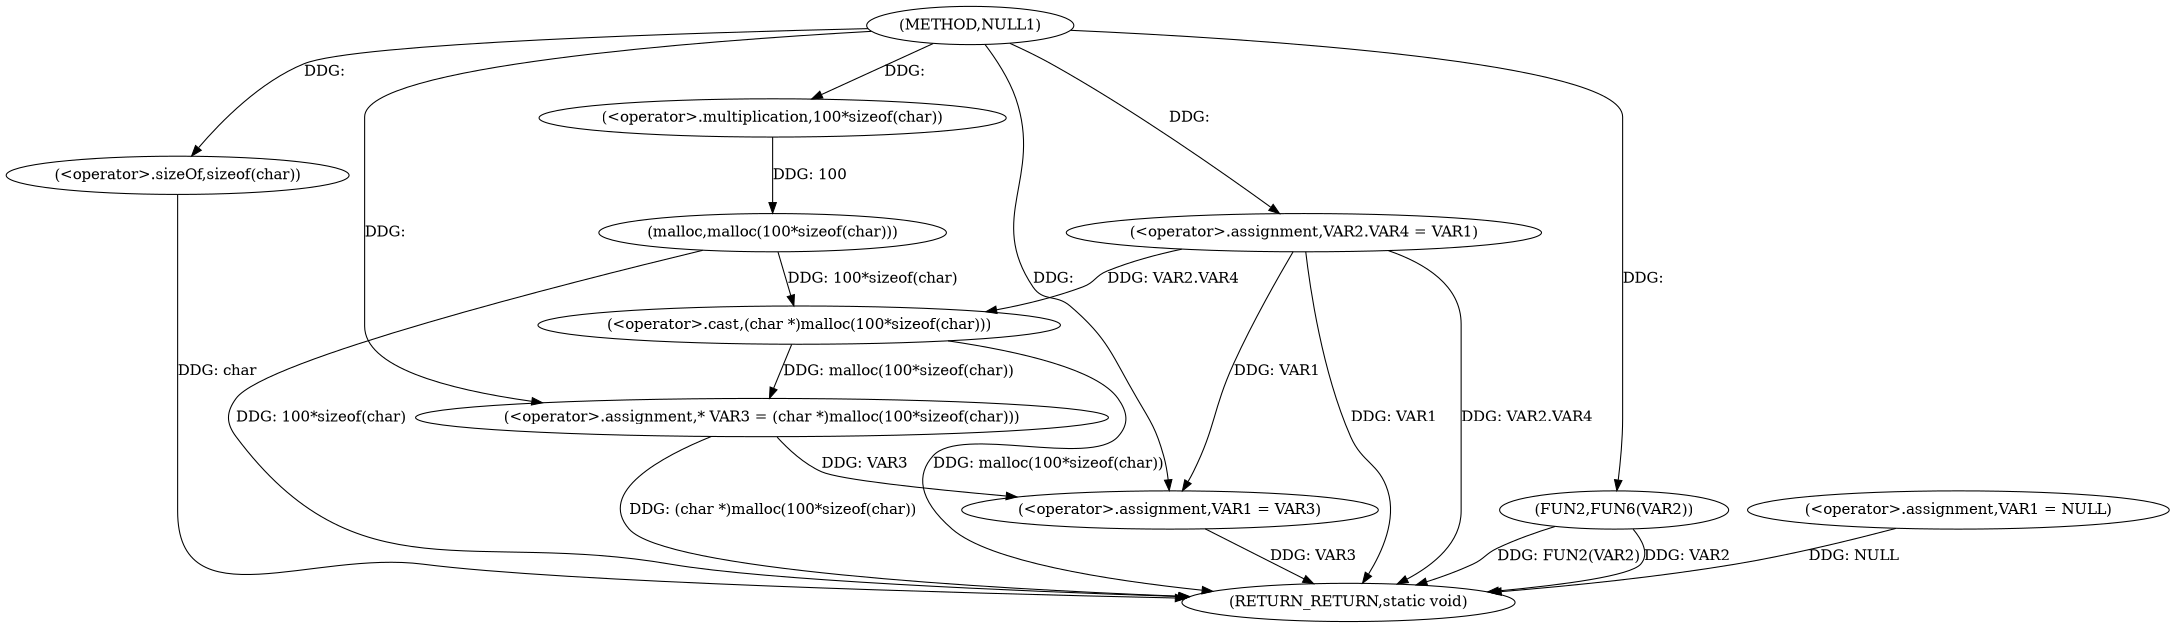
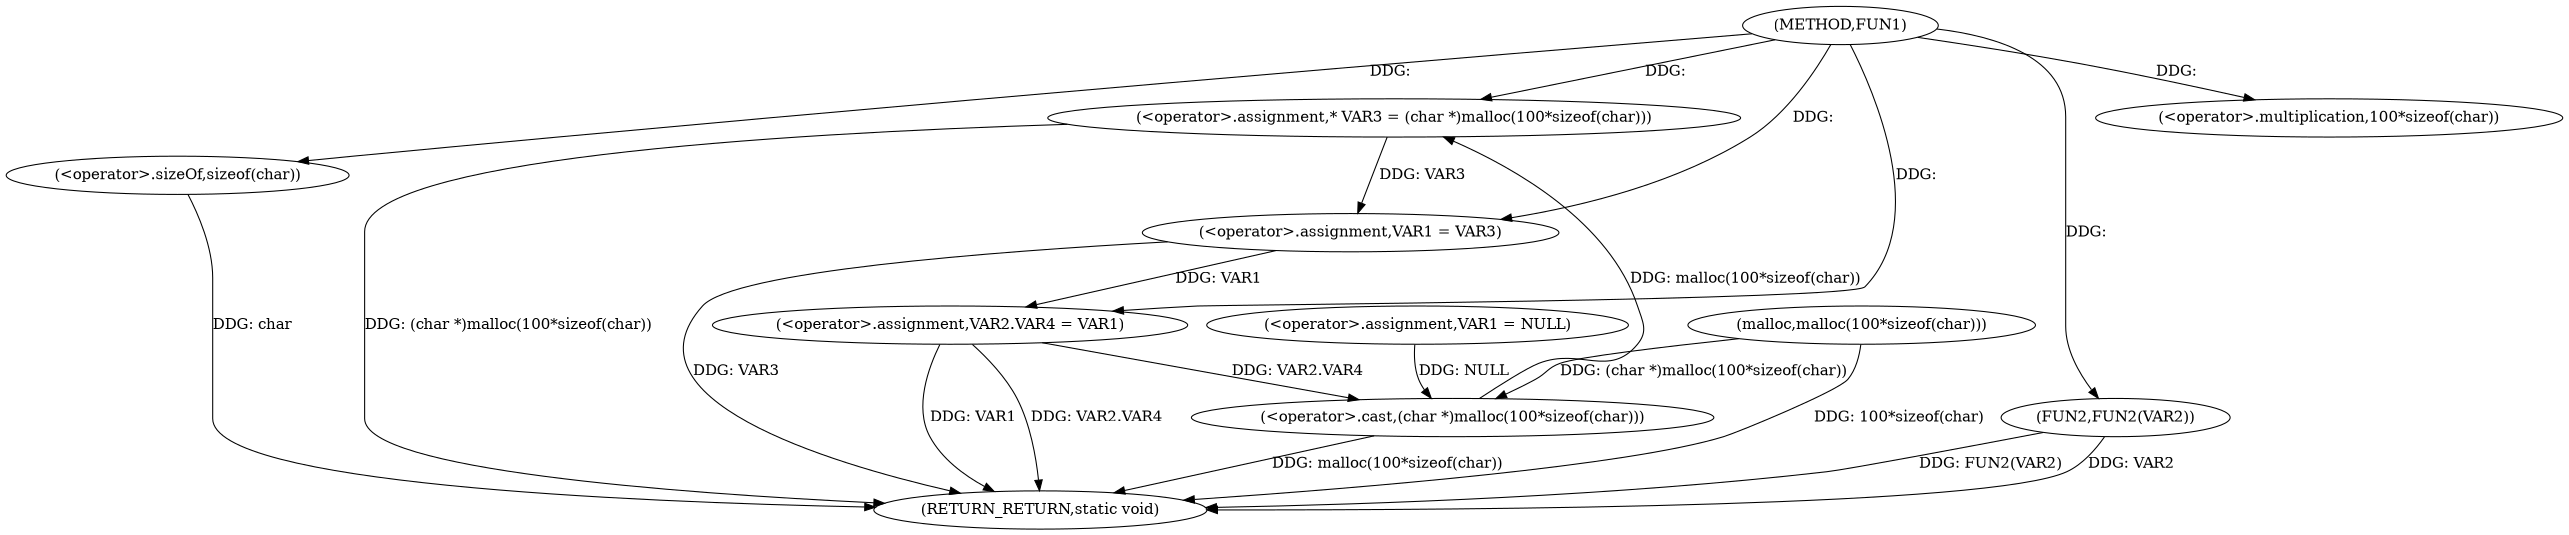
(970, 26) -> (1840, 26)
(773, 170) -> none
(873, 279) -> (1704, 371)
(1234, 364) -> (1156, 278)
(1614, 510) -> (2116, 418)
(1700, 570) -> (1416, 368)
